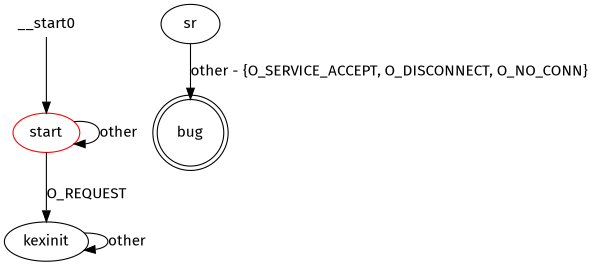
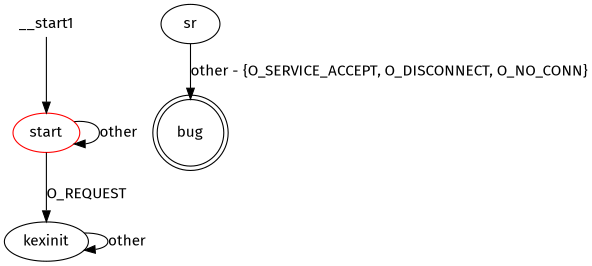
(46, 24) -> (46, 24)
